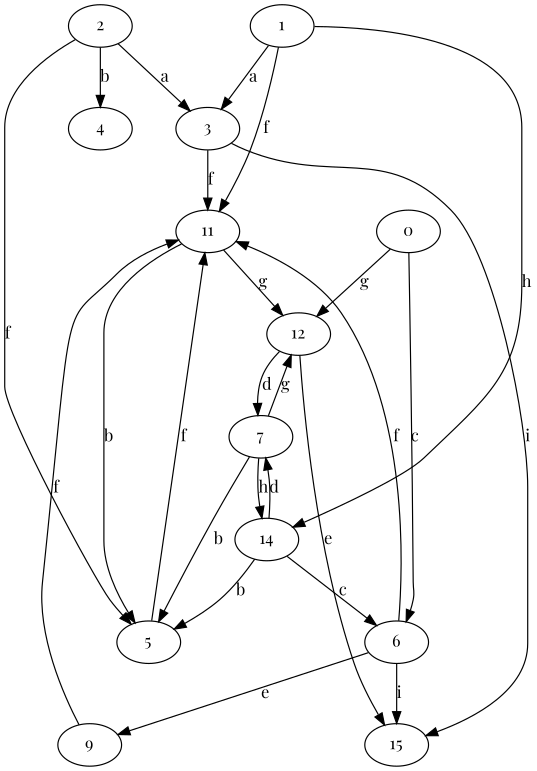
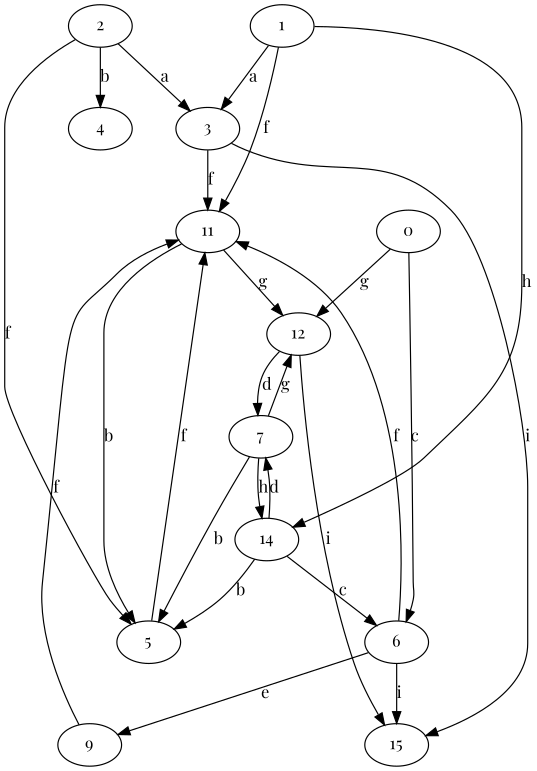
(328, 540) -> (328, 540)
